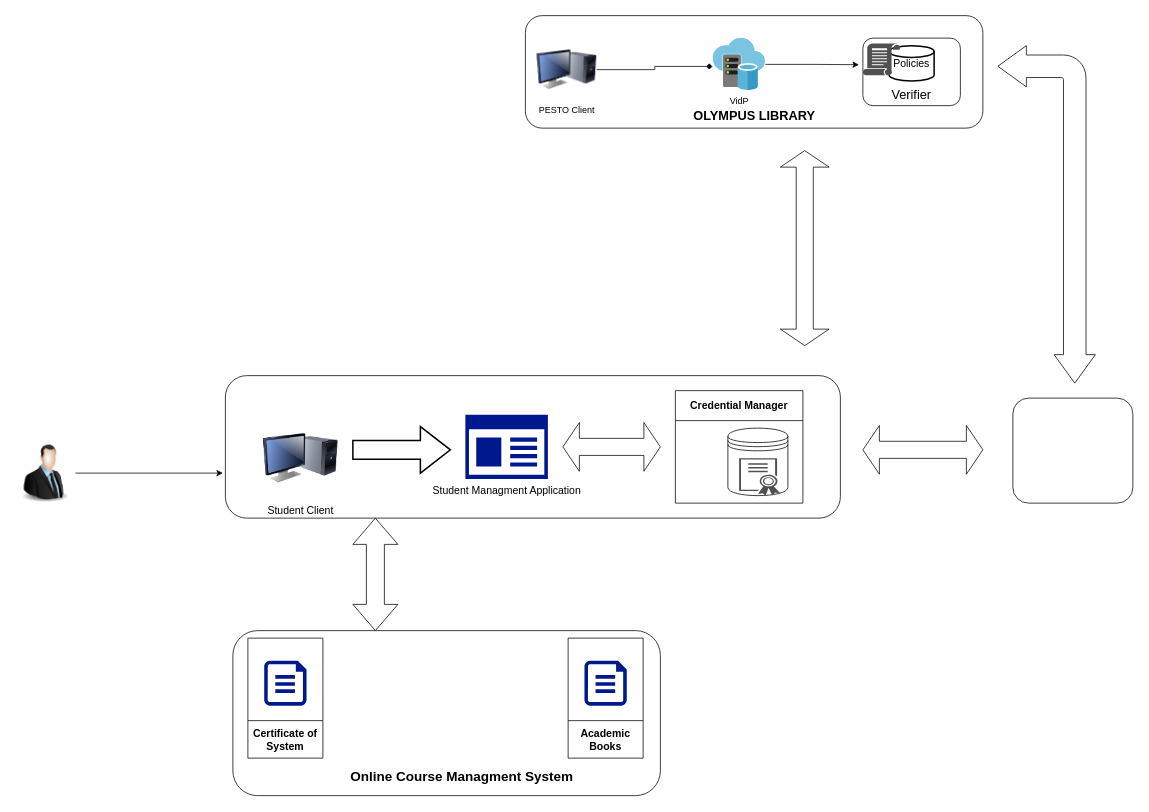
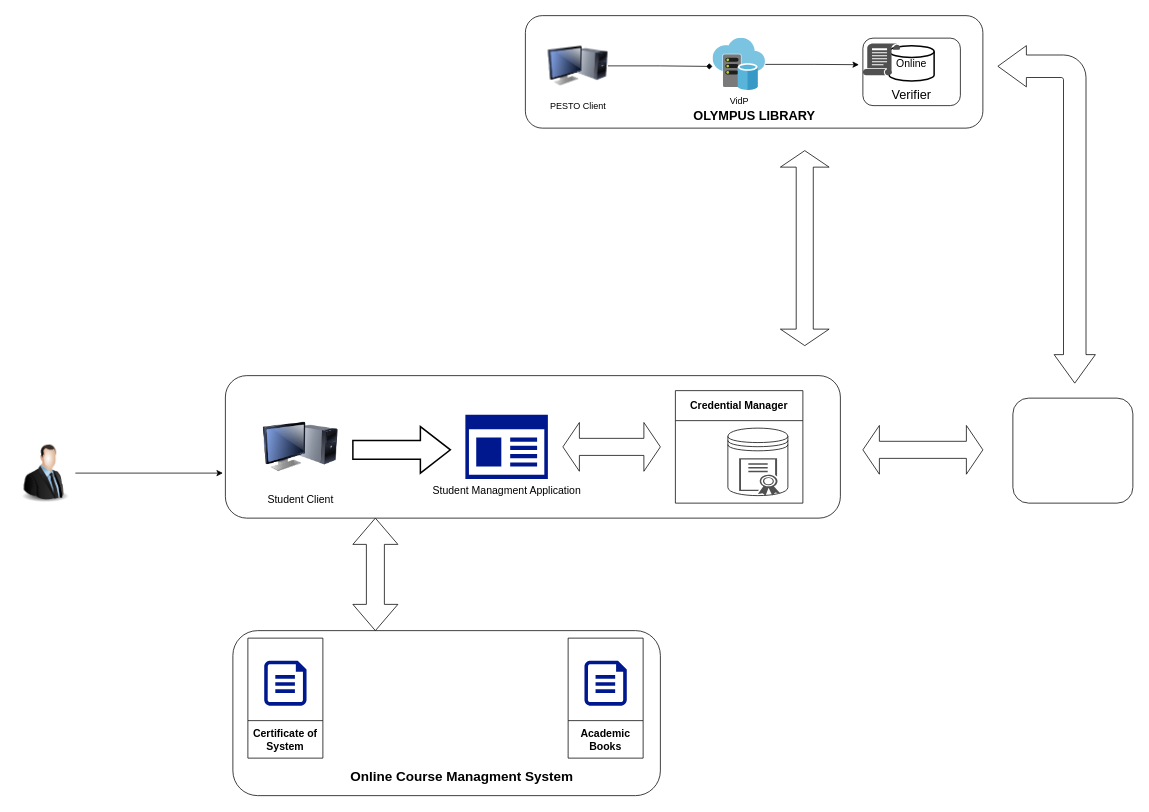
(912, 63) -> (912, 63)
(567, 69) -> (578, 66)
(300, 458) -> (300, 447)
